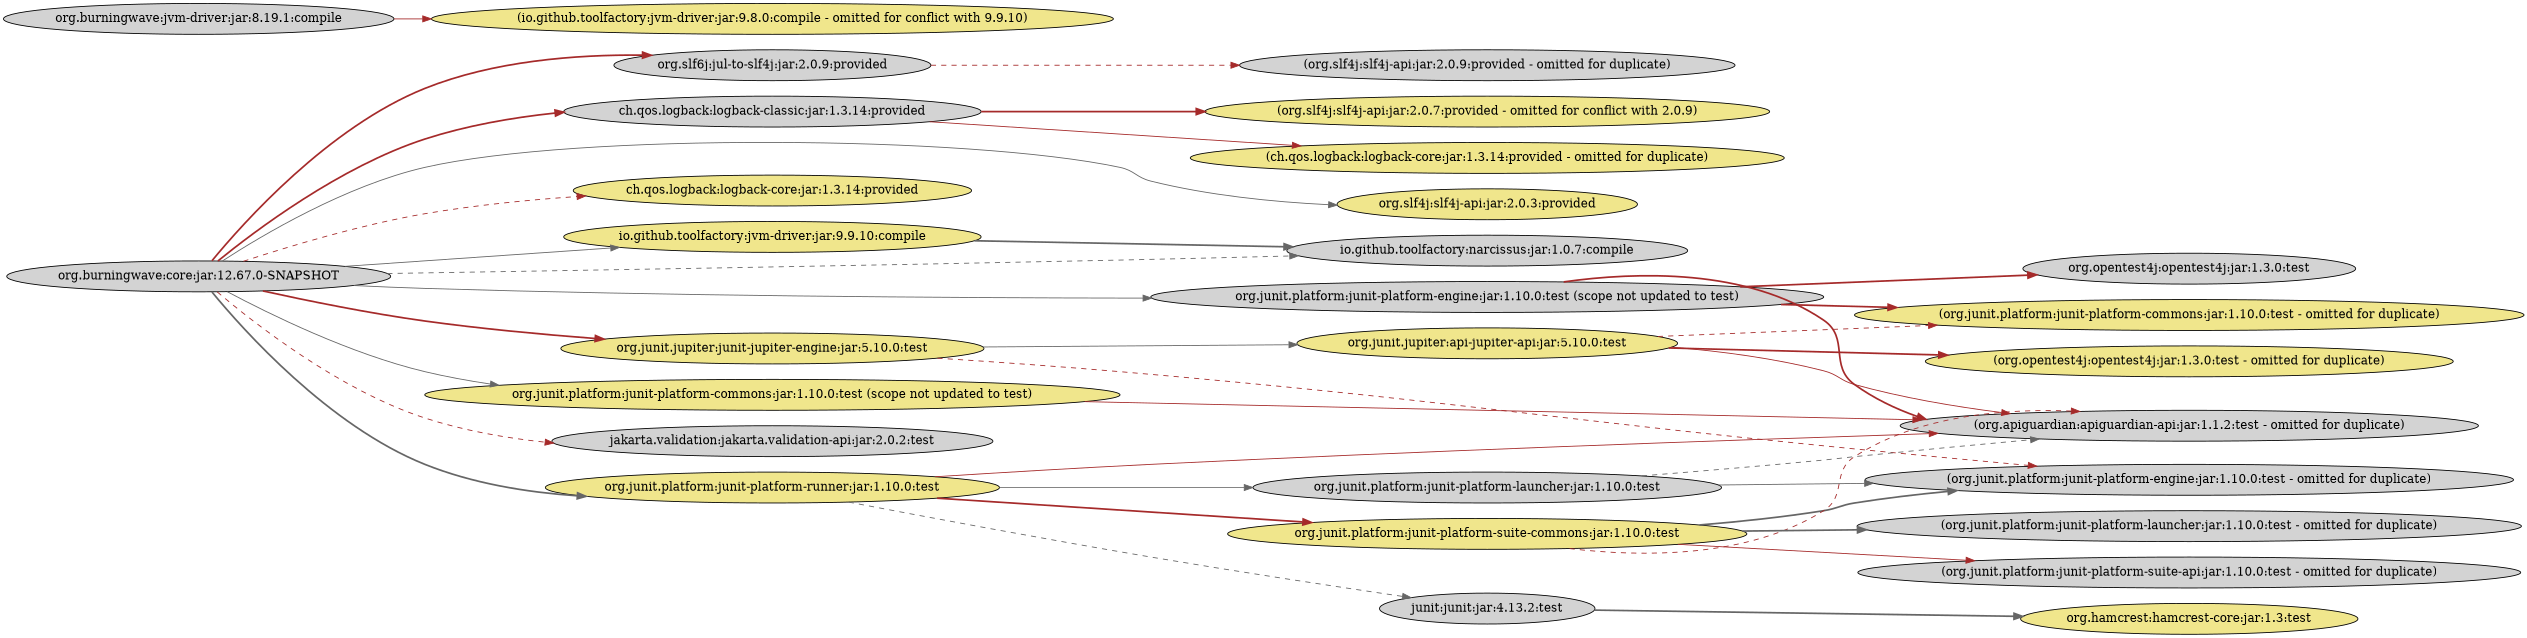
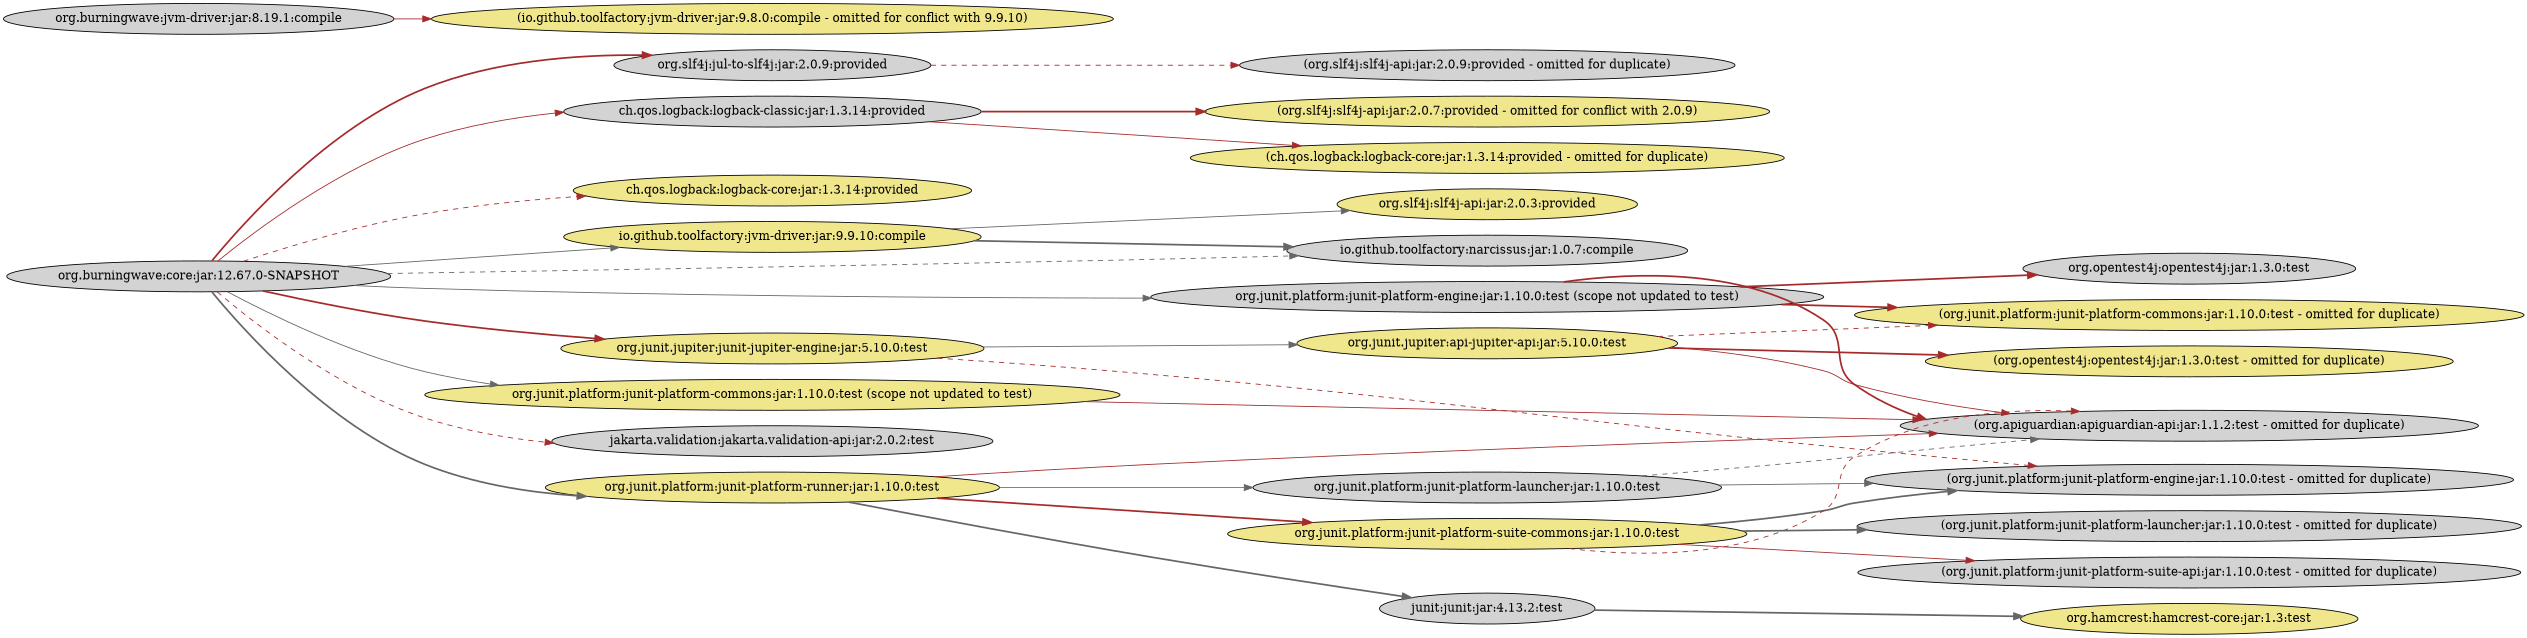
(772, 65) -> (772, 65)
(767, 142) -> (1146, 220)
(375, 160) -> (375, 160)
(1125, 553) -> (1125, 553)
